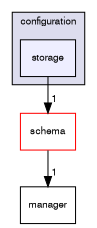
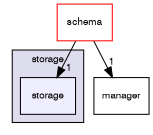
(48, 22) -> (48, 60)
(48, 91) -> (68, 57)
